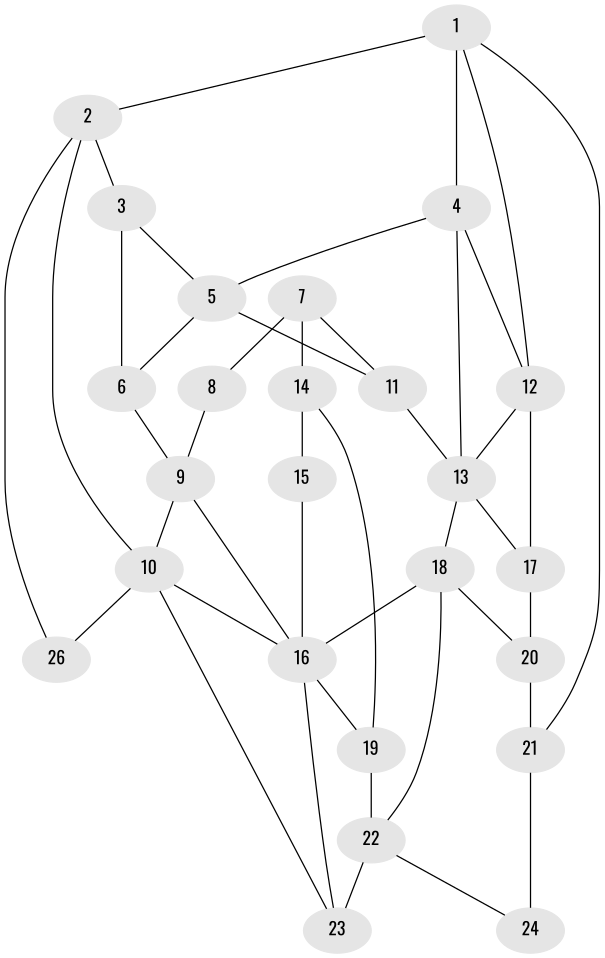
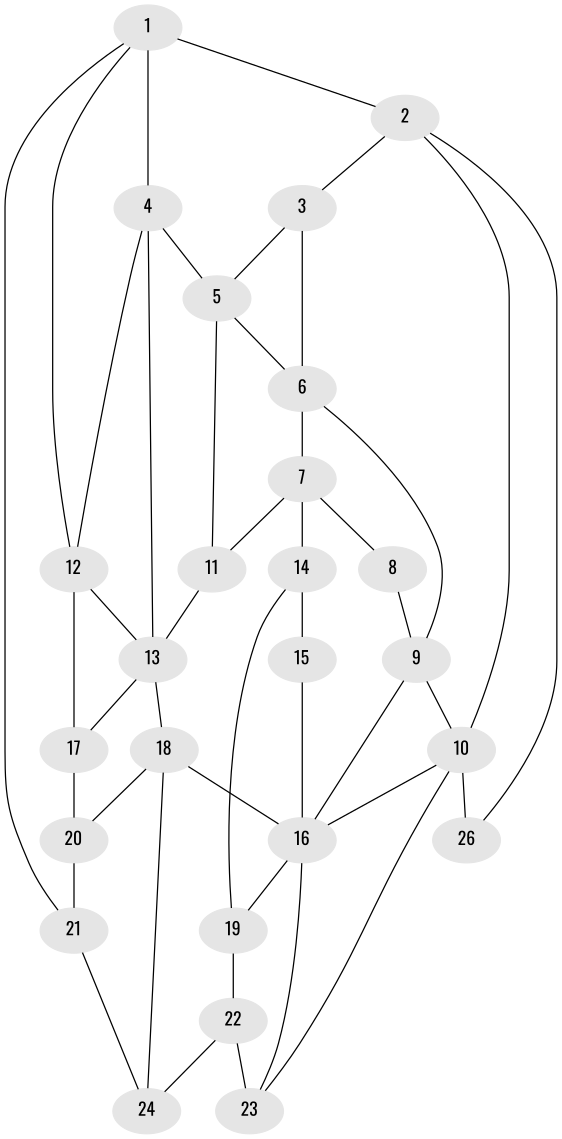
none -> (302, 434)
(432, 711) -> (156, 930)
